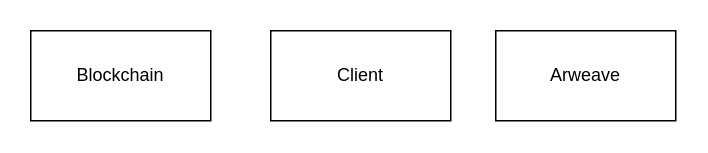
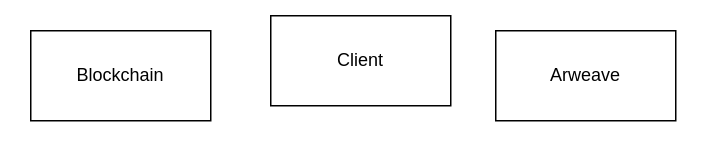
(361, 76) -> (361, 61)
